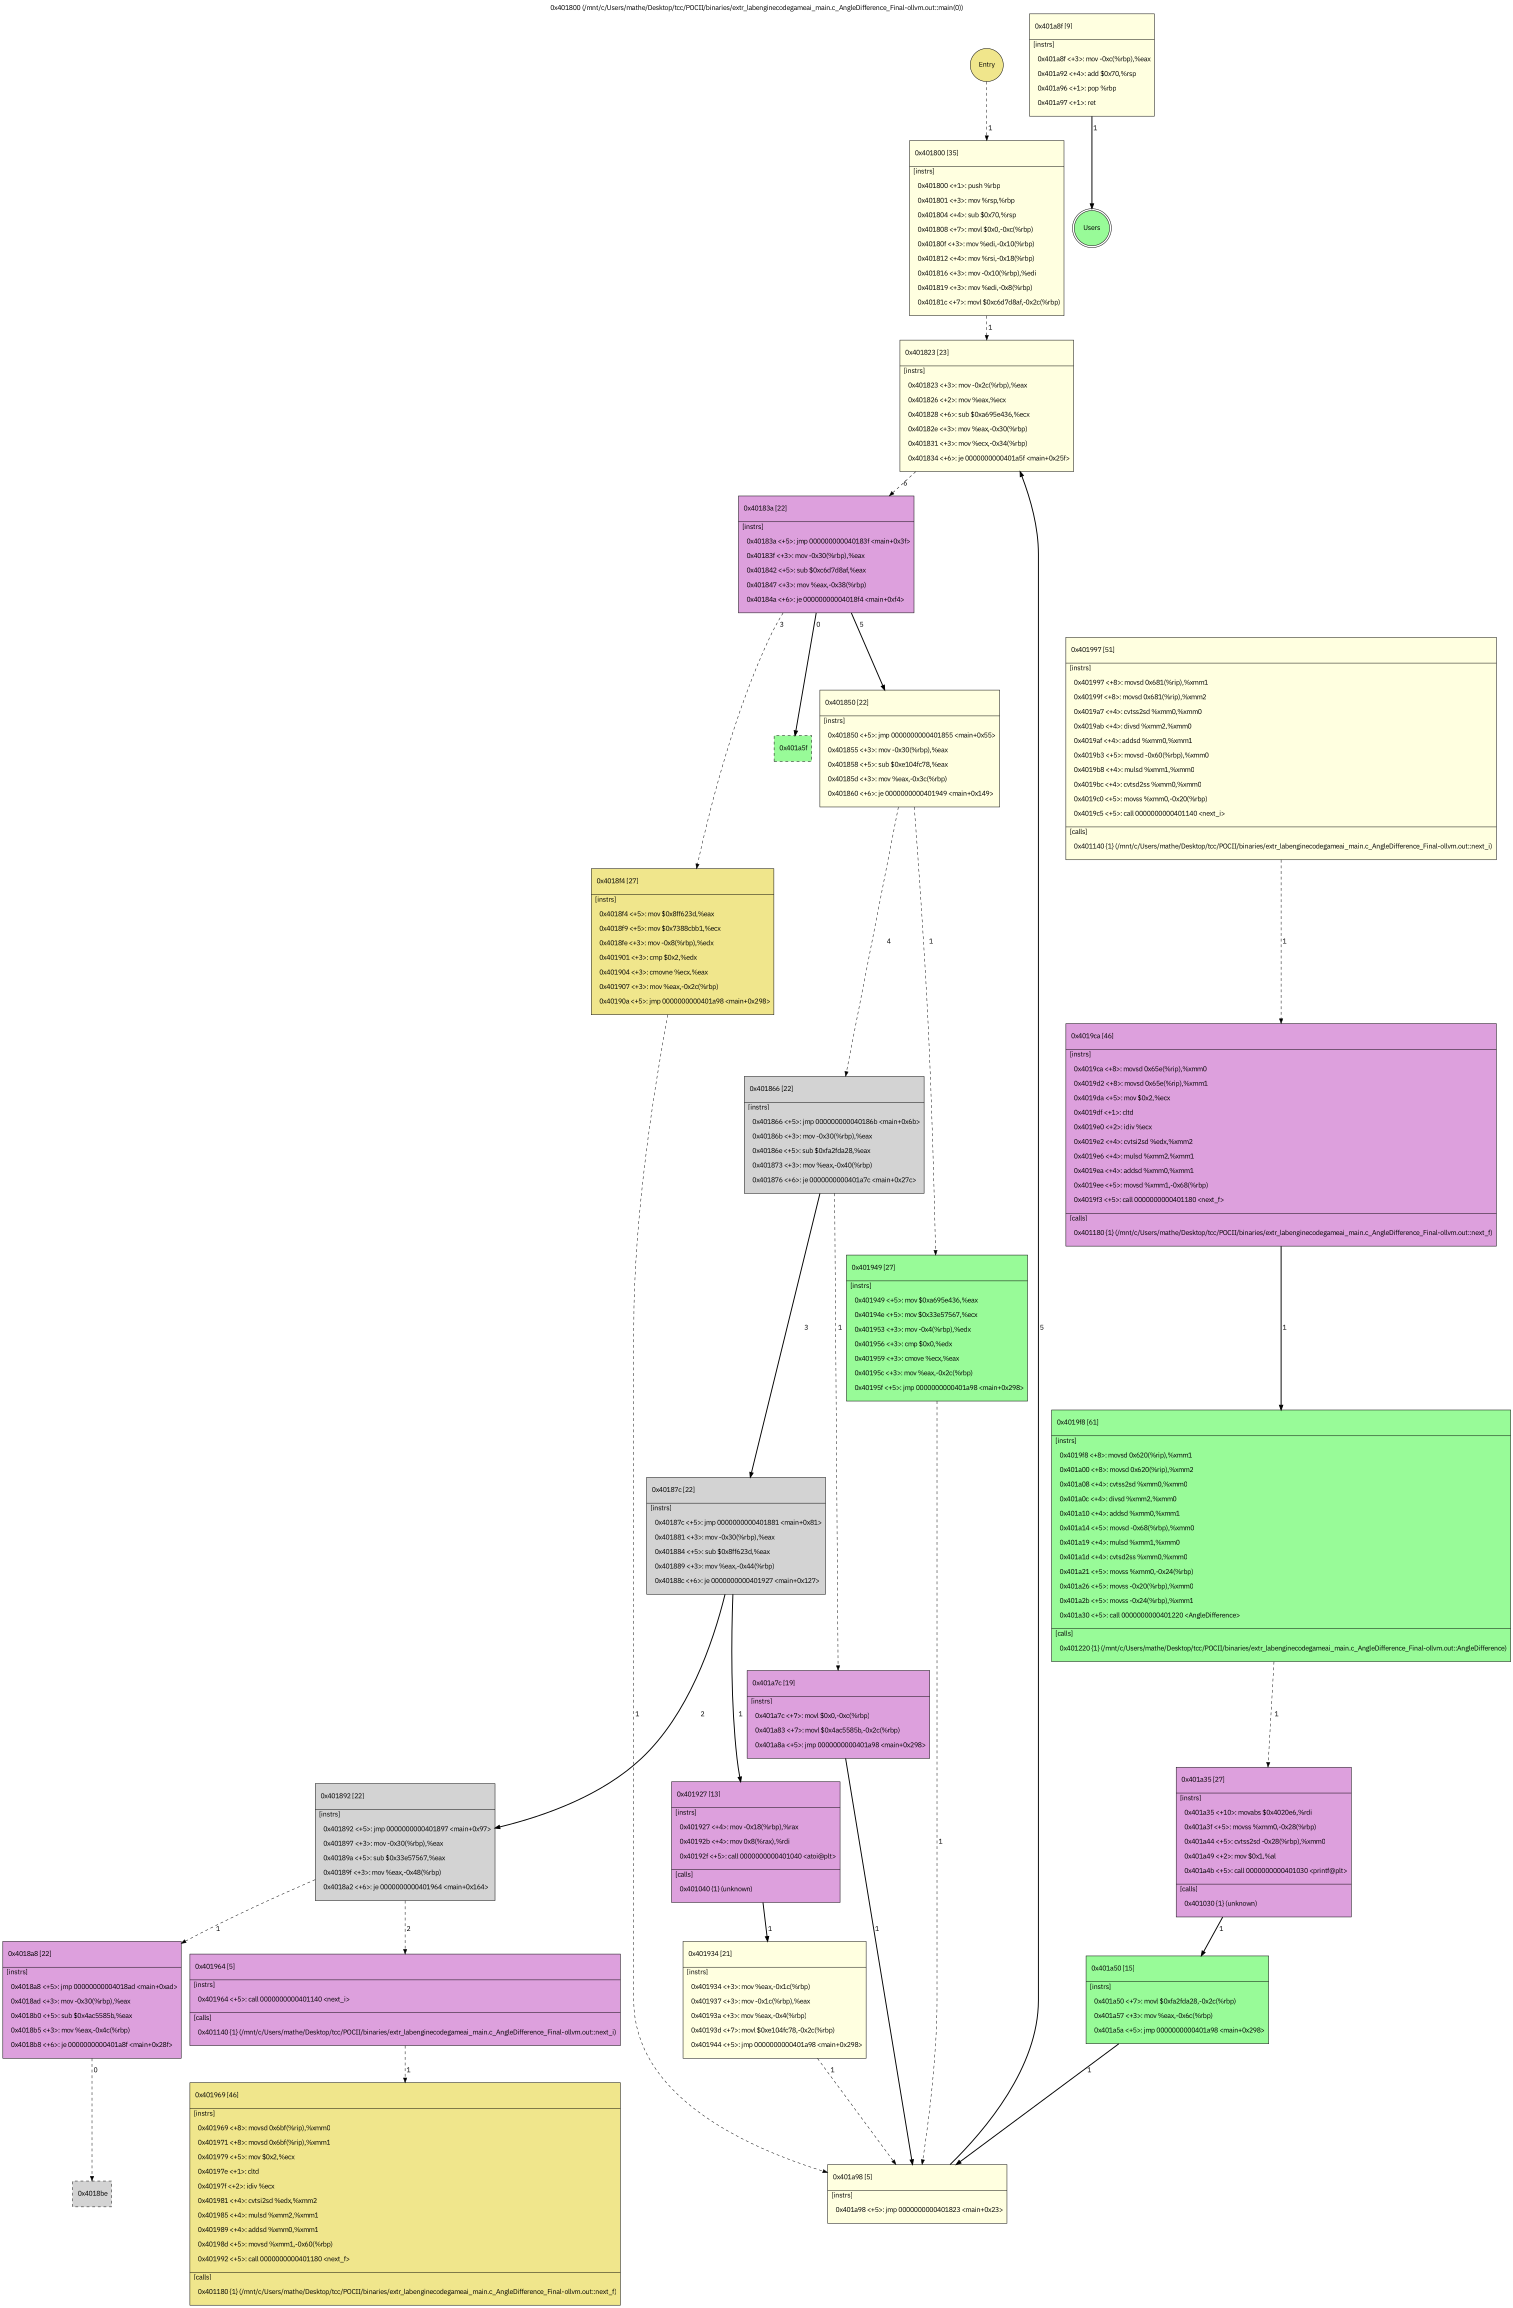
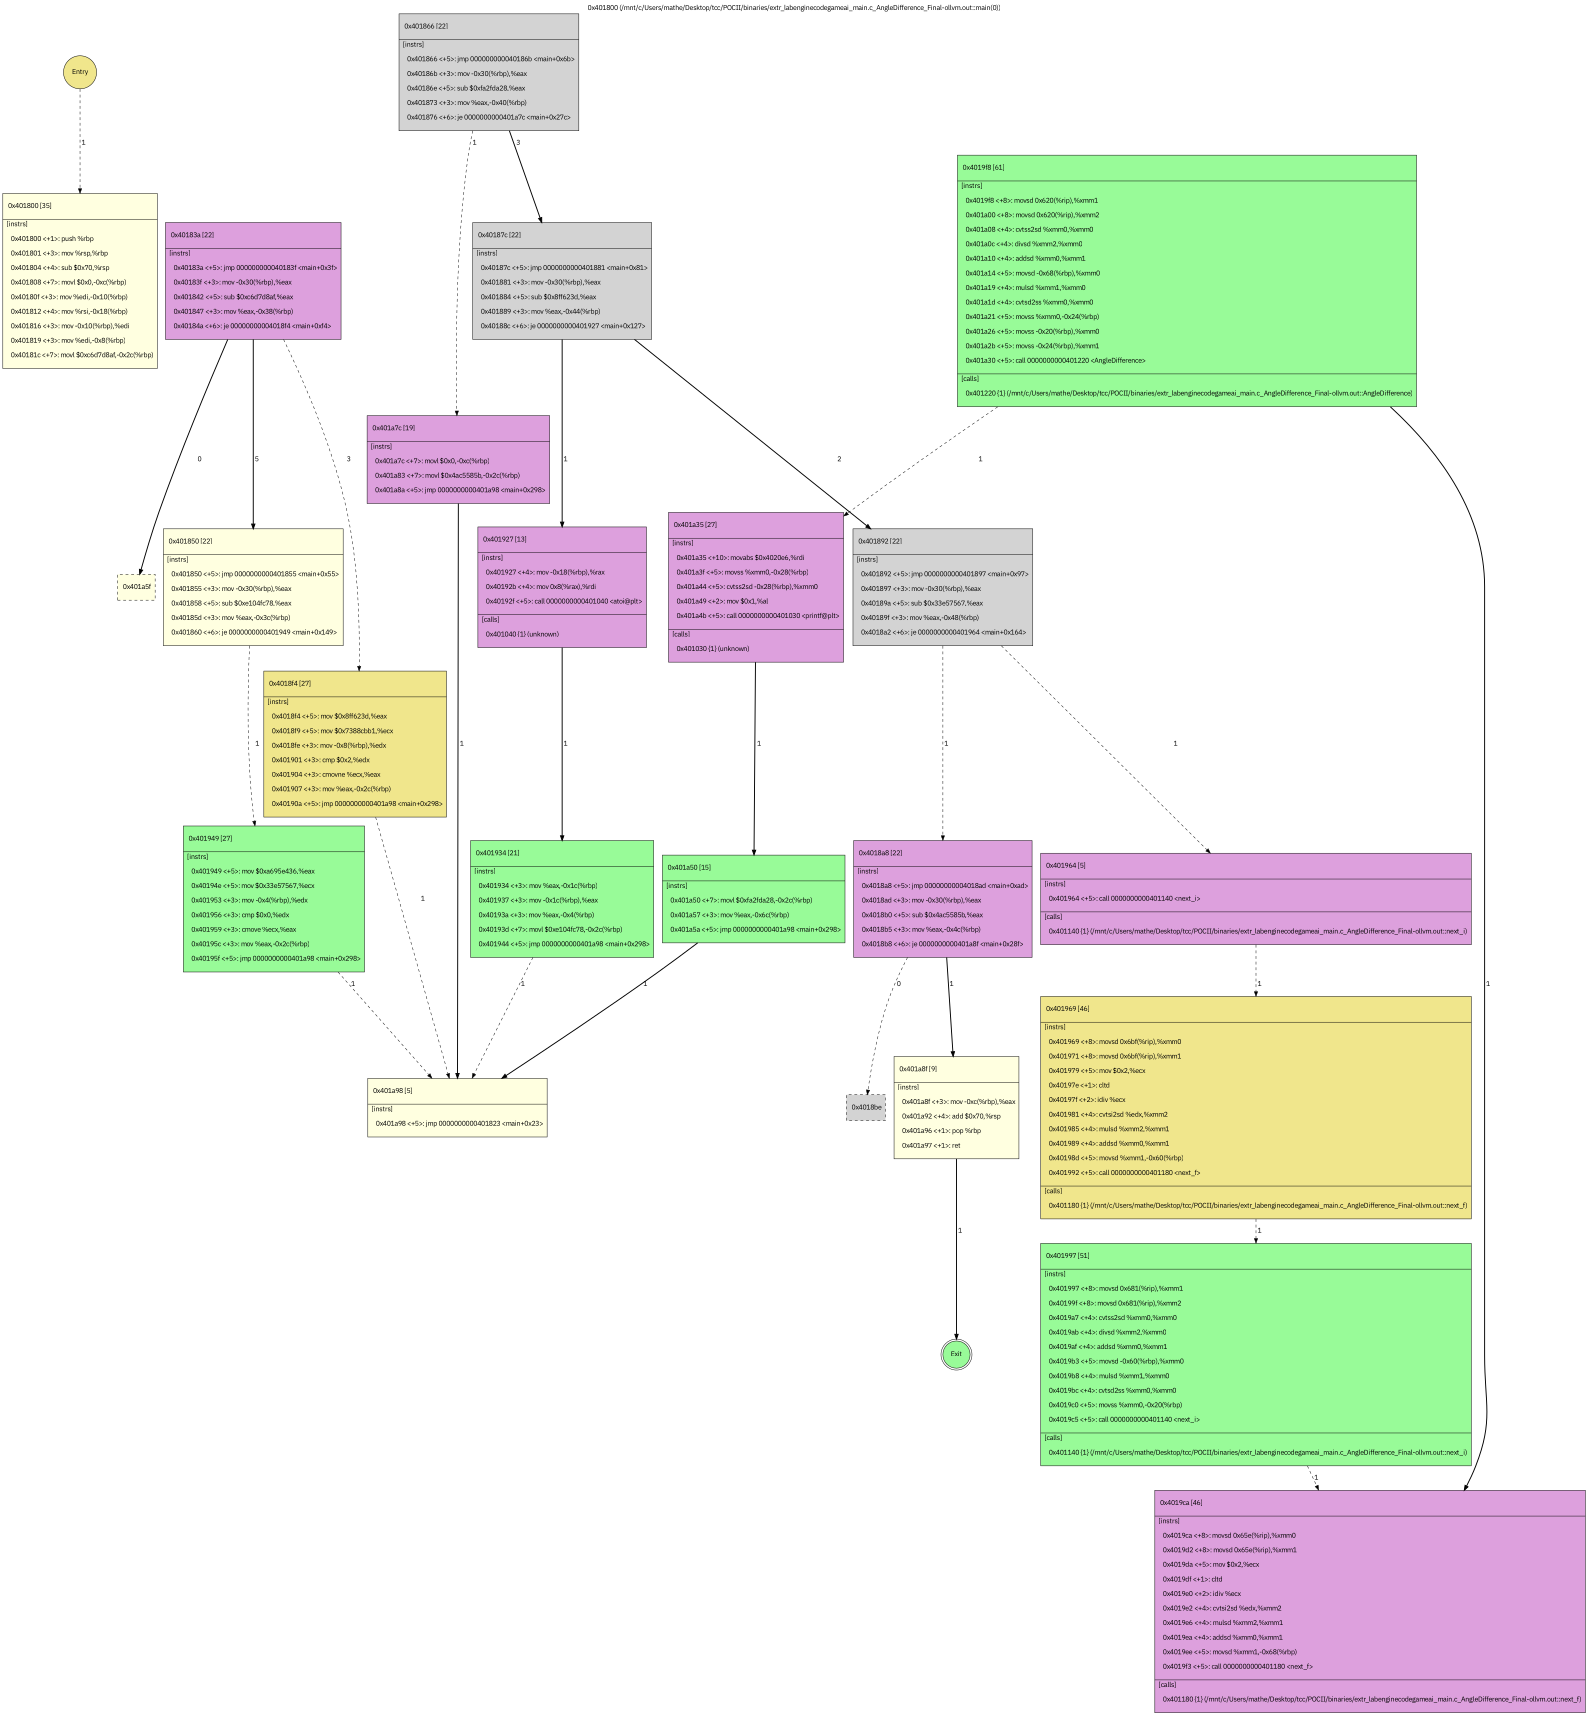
(1092, 228) -> (956, 1355)
(987, 406) -> none
(793, 749) -> (136, 587)
(1281, 749) -> (1256, 1355)
(872, 939) -> none
none -> (950, 1005)
none -> (1256, 1229)
(1281, 1326) -> (1485, 934)
(408, 1929) -> (1175, 744)
(775, 2000) -> (562, 899)
